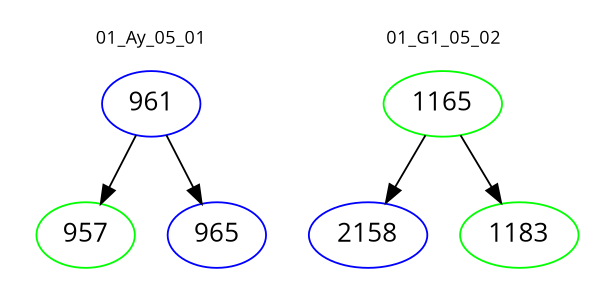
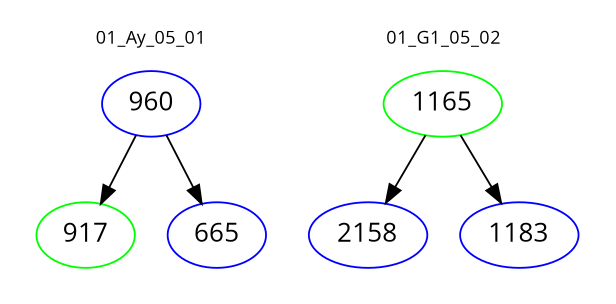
(151, 104) -> (151, 104)
(86, 235) -> (86, 235)
(217, 235) -> (217, 235)
(519, 235) -> (519, 235)
